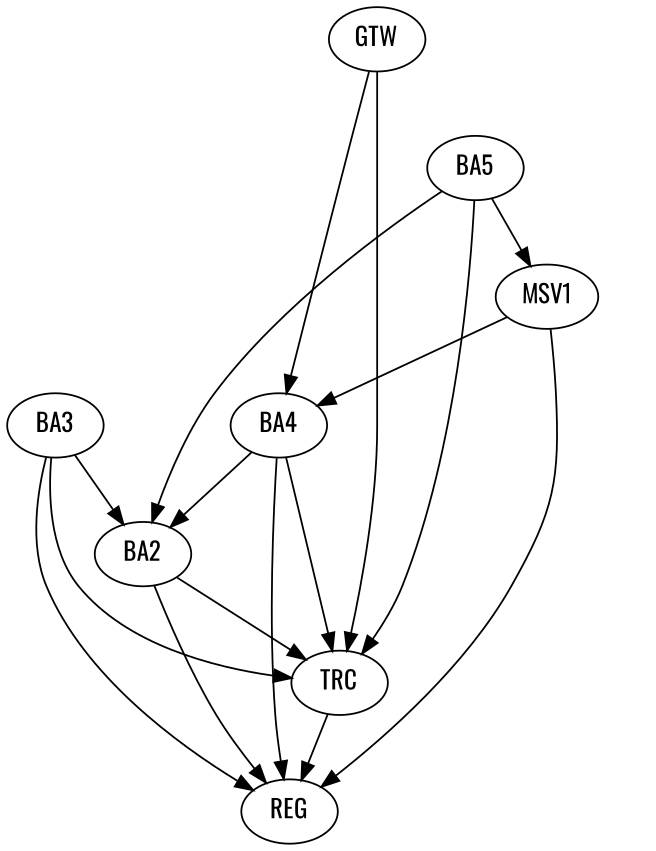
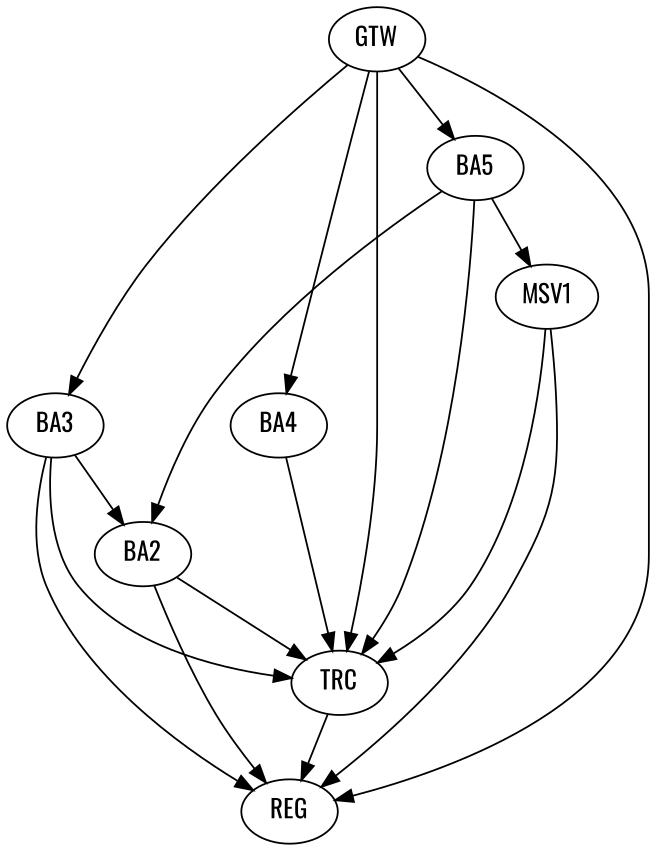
none -> (421, 97)
none -> (195, 208)
(420, 358) -> (508, 511)
(218, 484) -> none
(272, 610) -> (649, 454)
